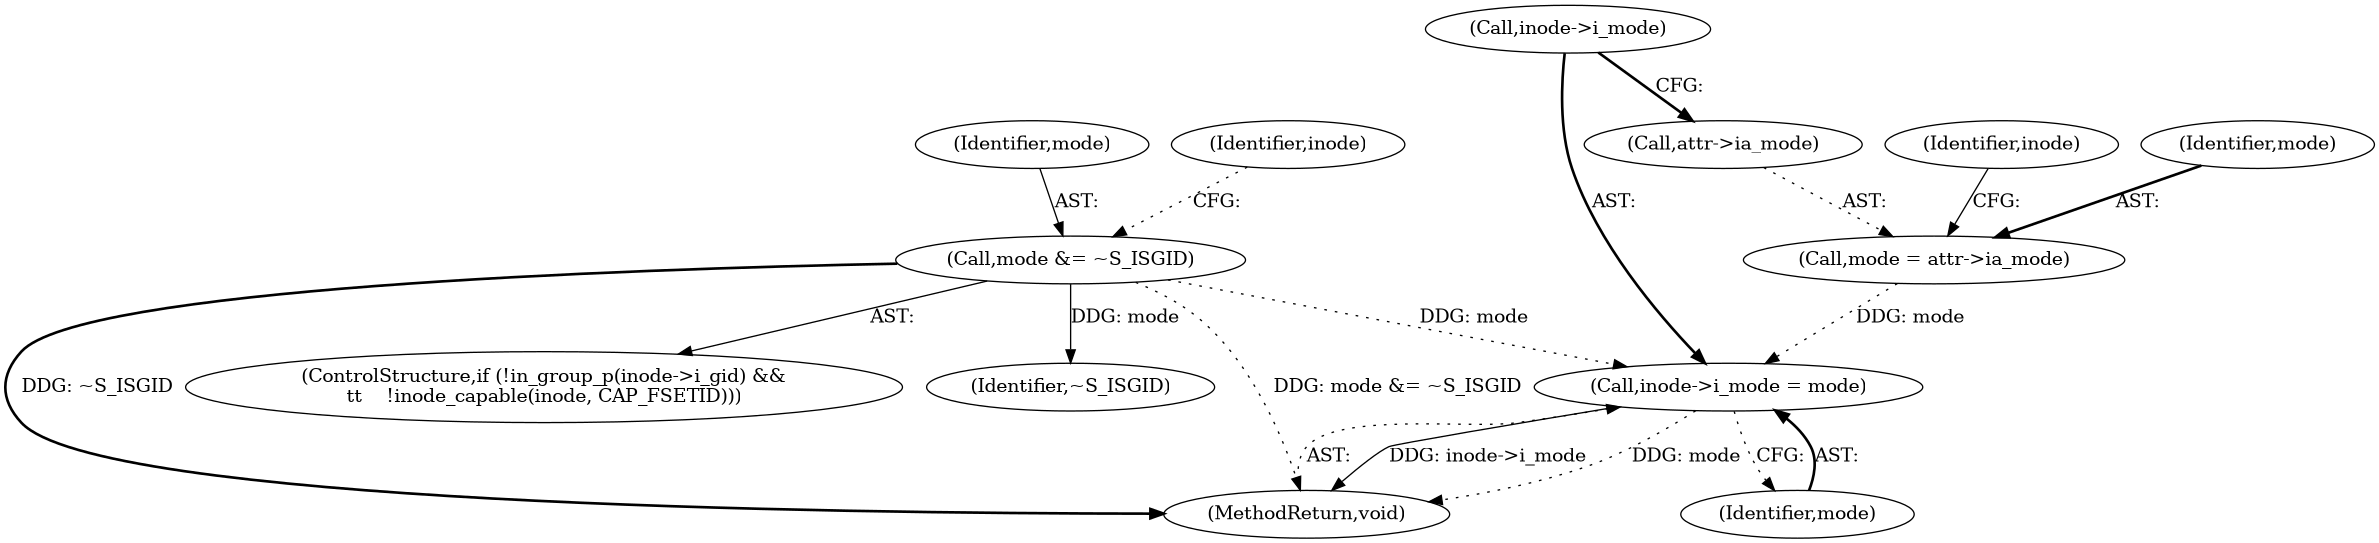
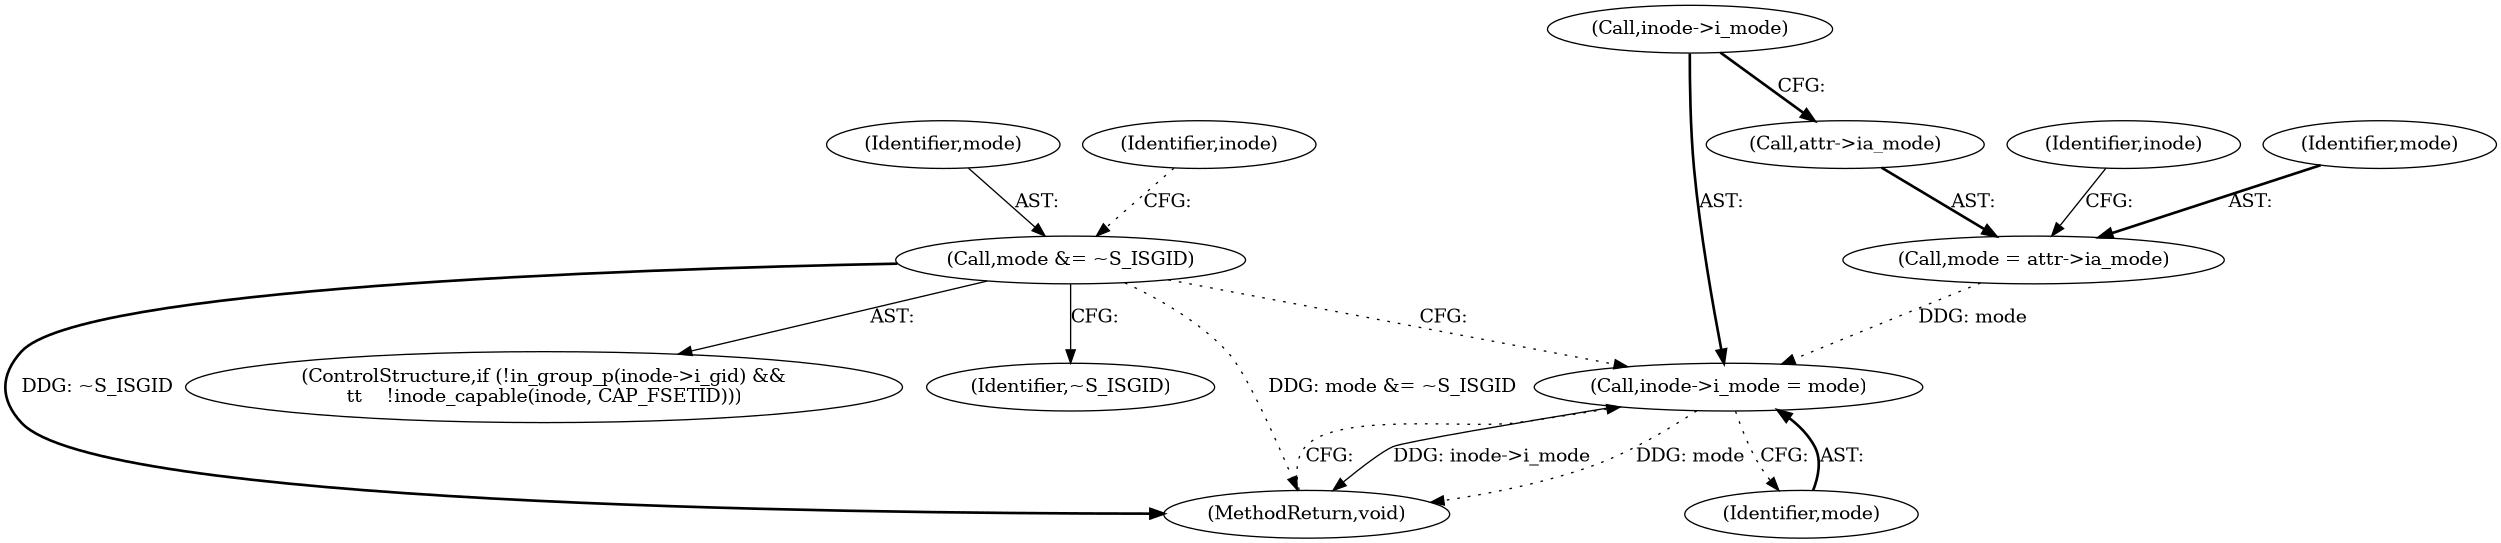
(1822, 199) -> (1933, 198)
(1125, 318) -> (1098, 318)
(1474, 318) -> (1447, 318)
(1332, 457) -> (1333, 457)
